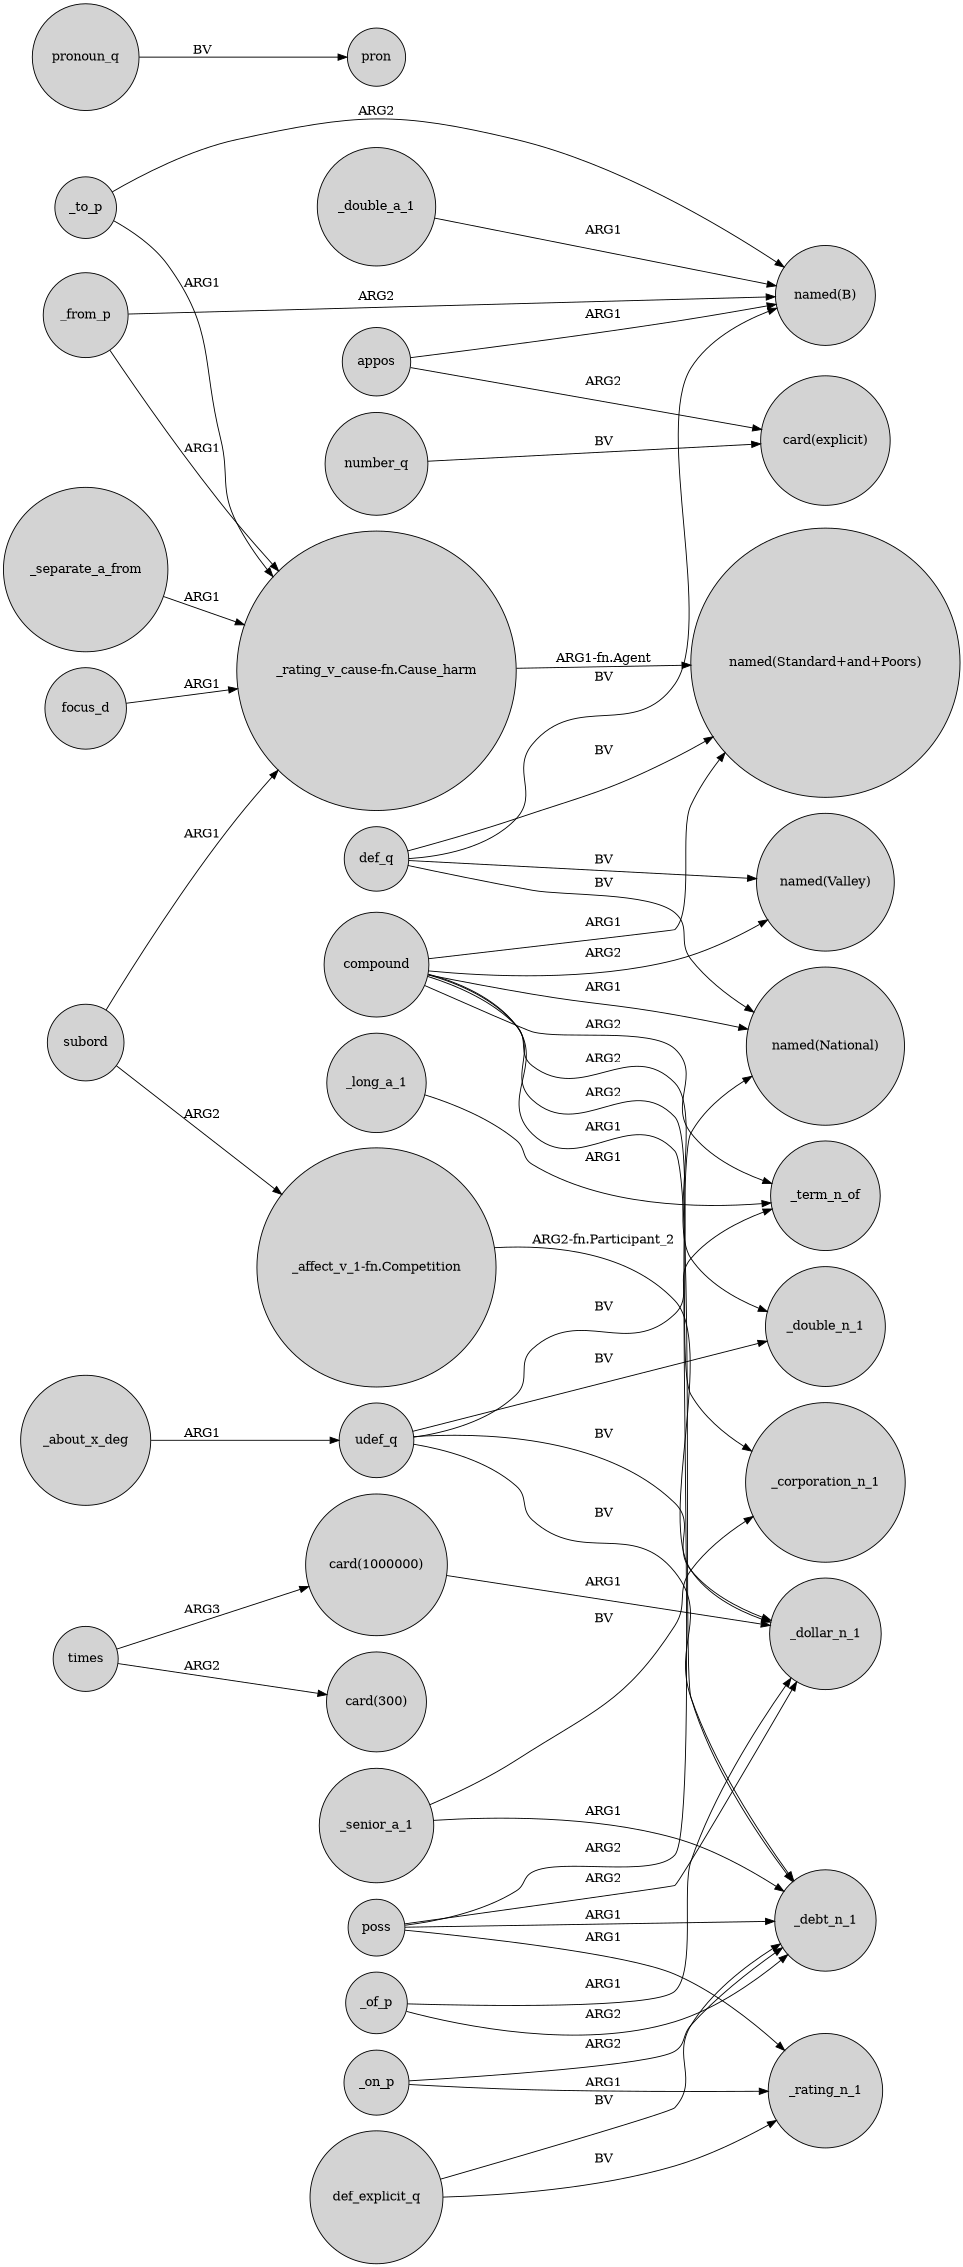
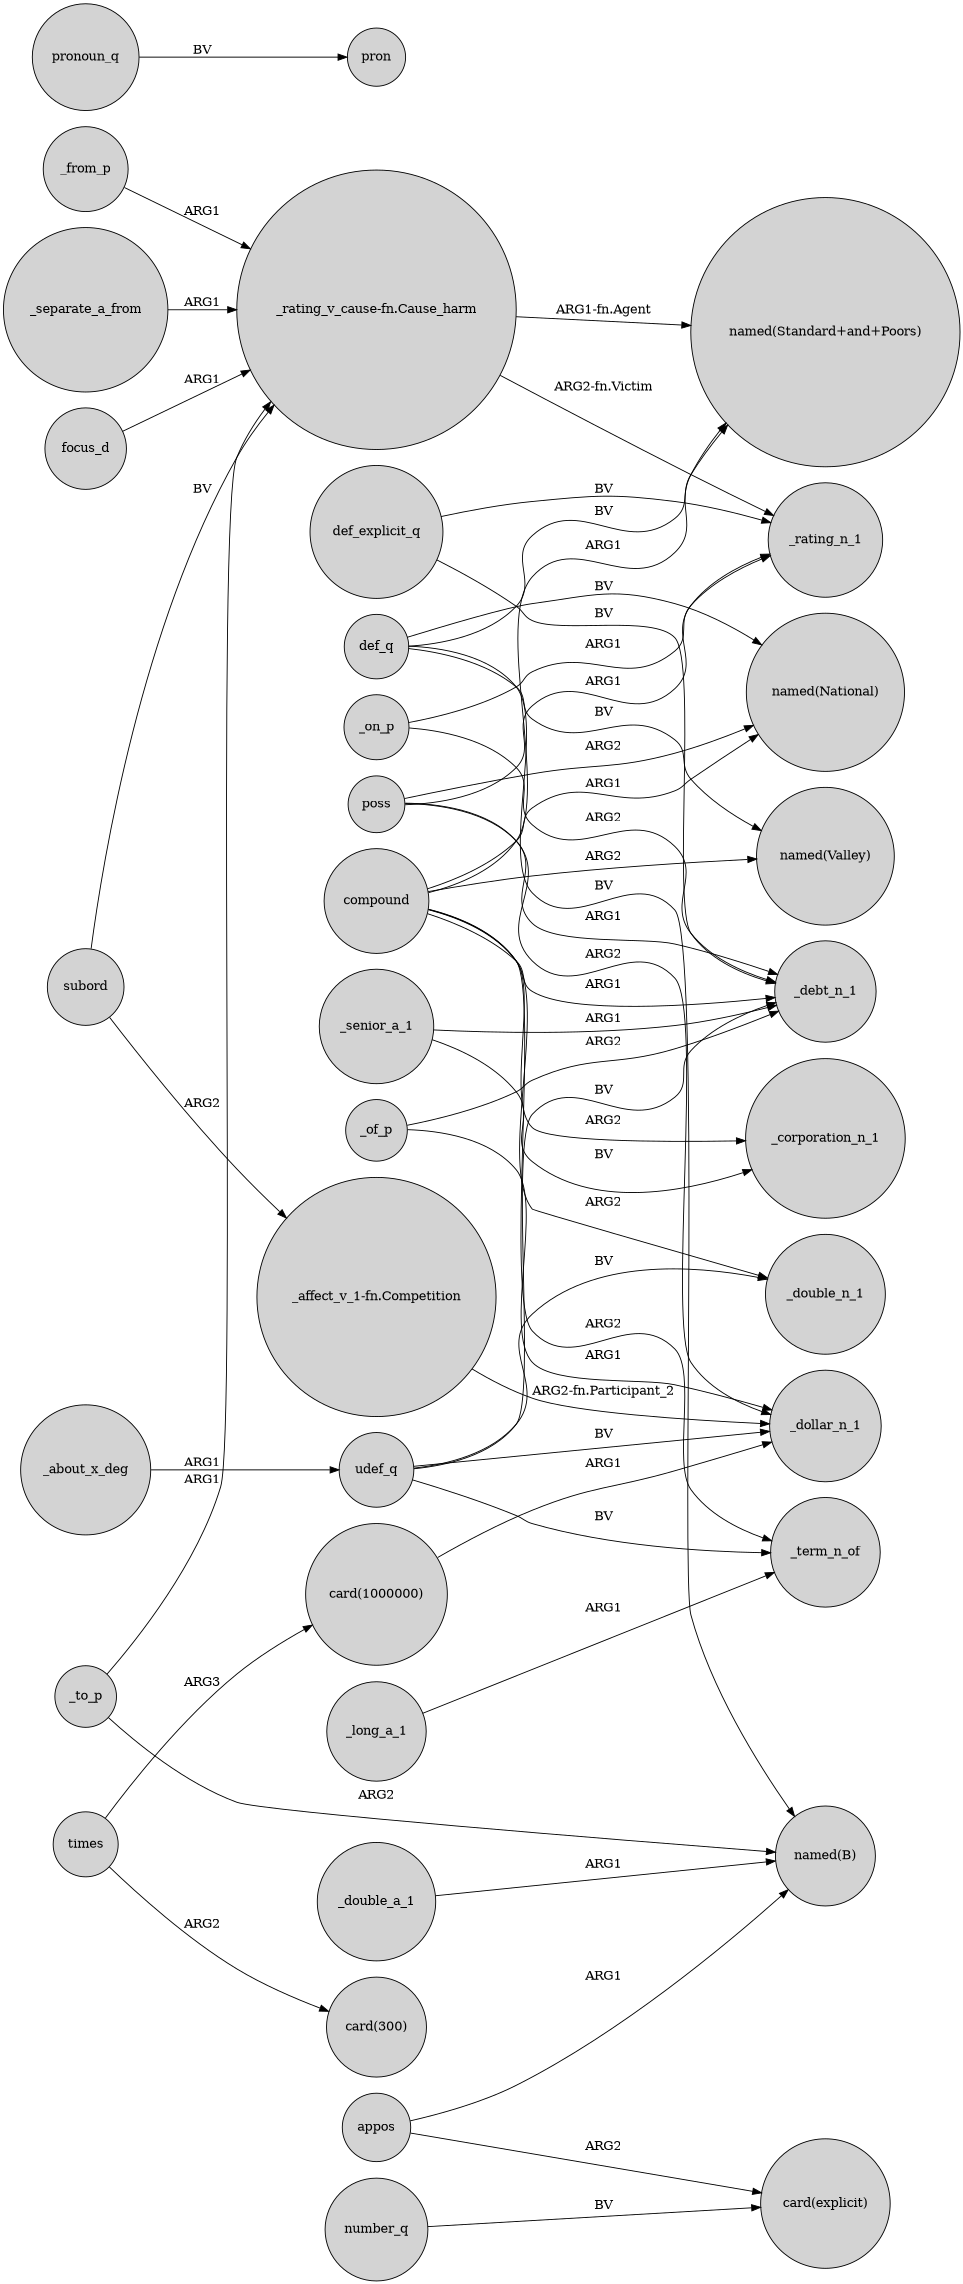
(447, 306) -> none
none -> (632, 445)
(202, 834) -> (202, 489)
